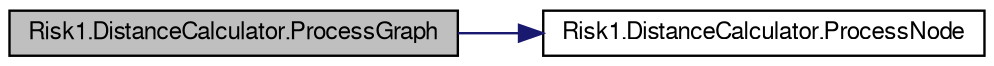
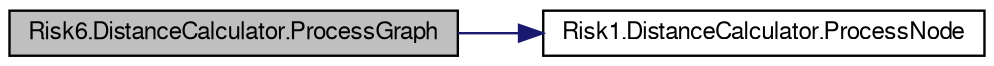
(234, 33) -> (234, 33)
